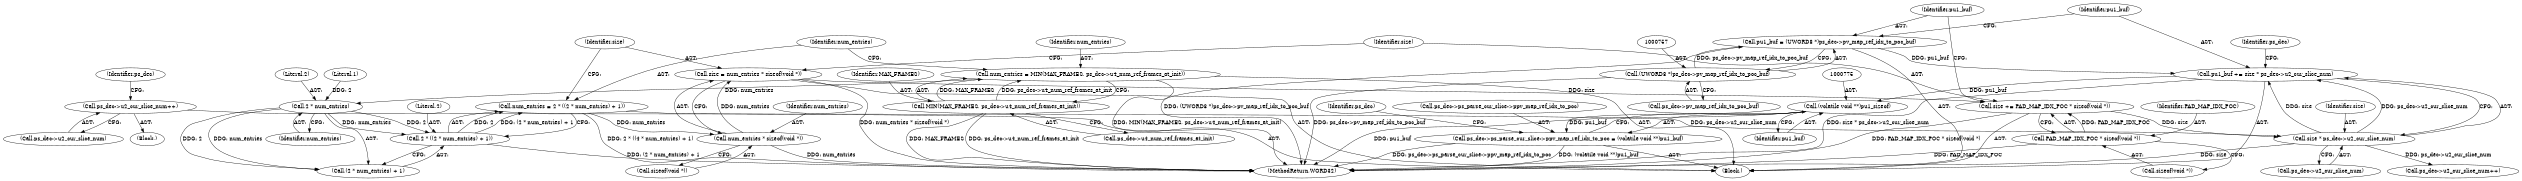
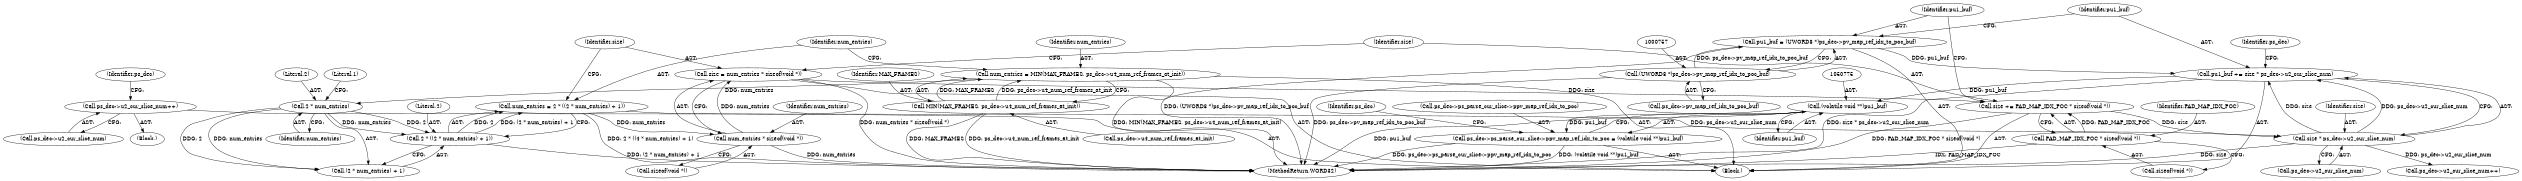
(1842, 75) -> (1842, 75)
(342, 91) -> (342, 91)
(1847, 107) -> (1847, 107)
(1075, 123) -> none
(1968, 155) -> (1968, 155)
